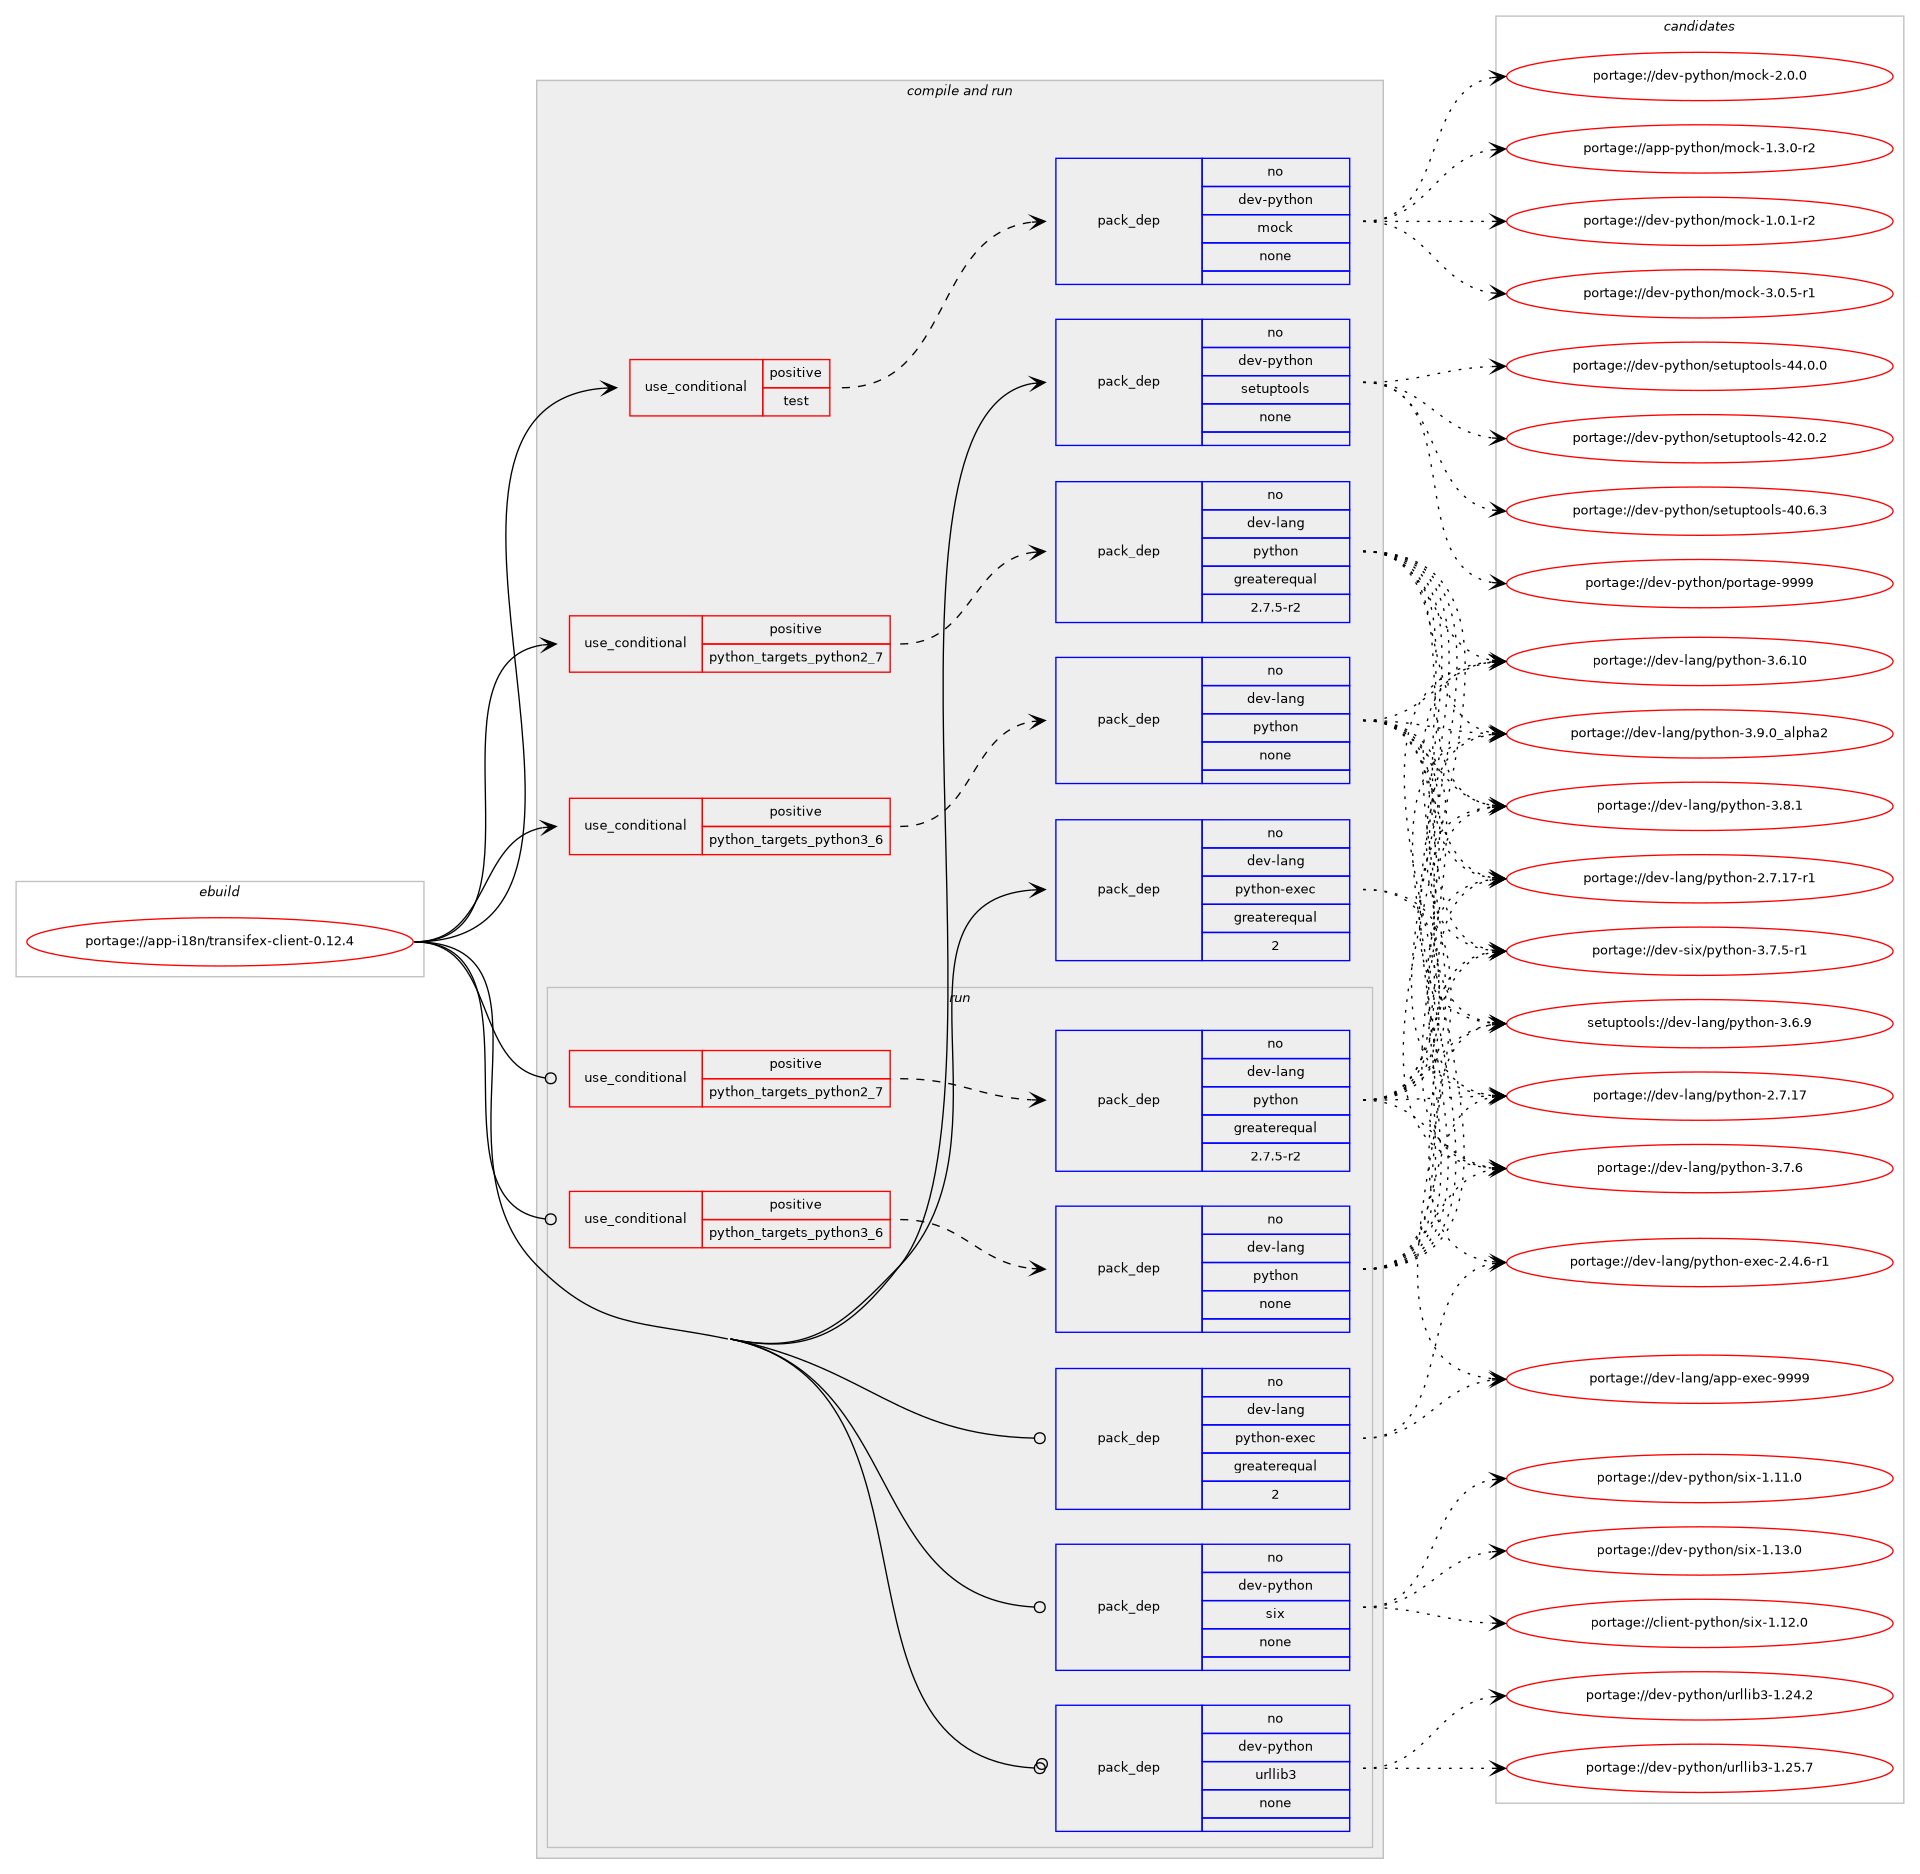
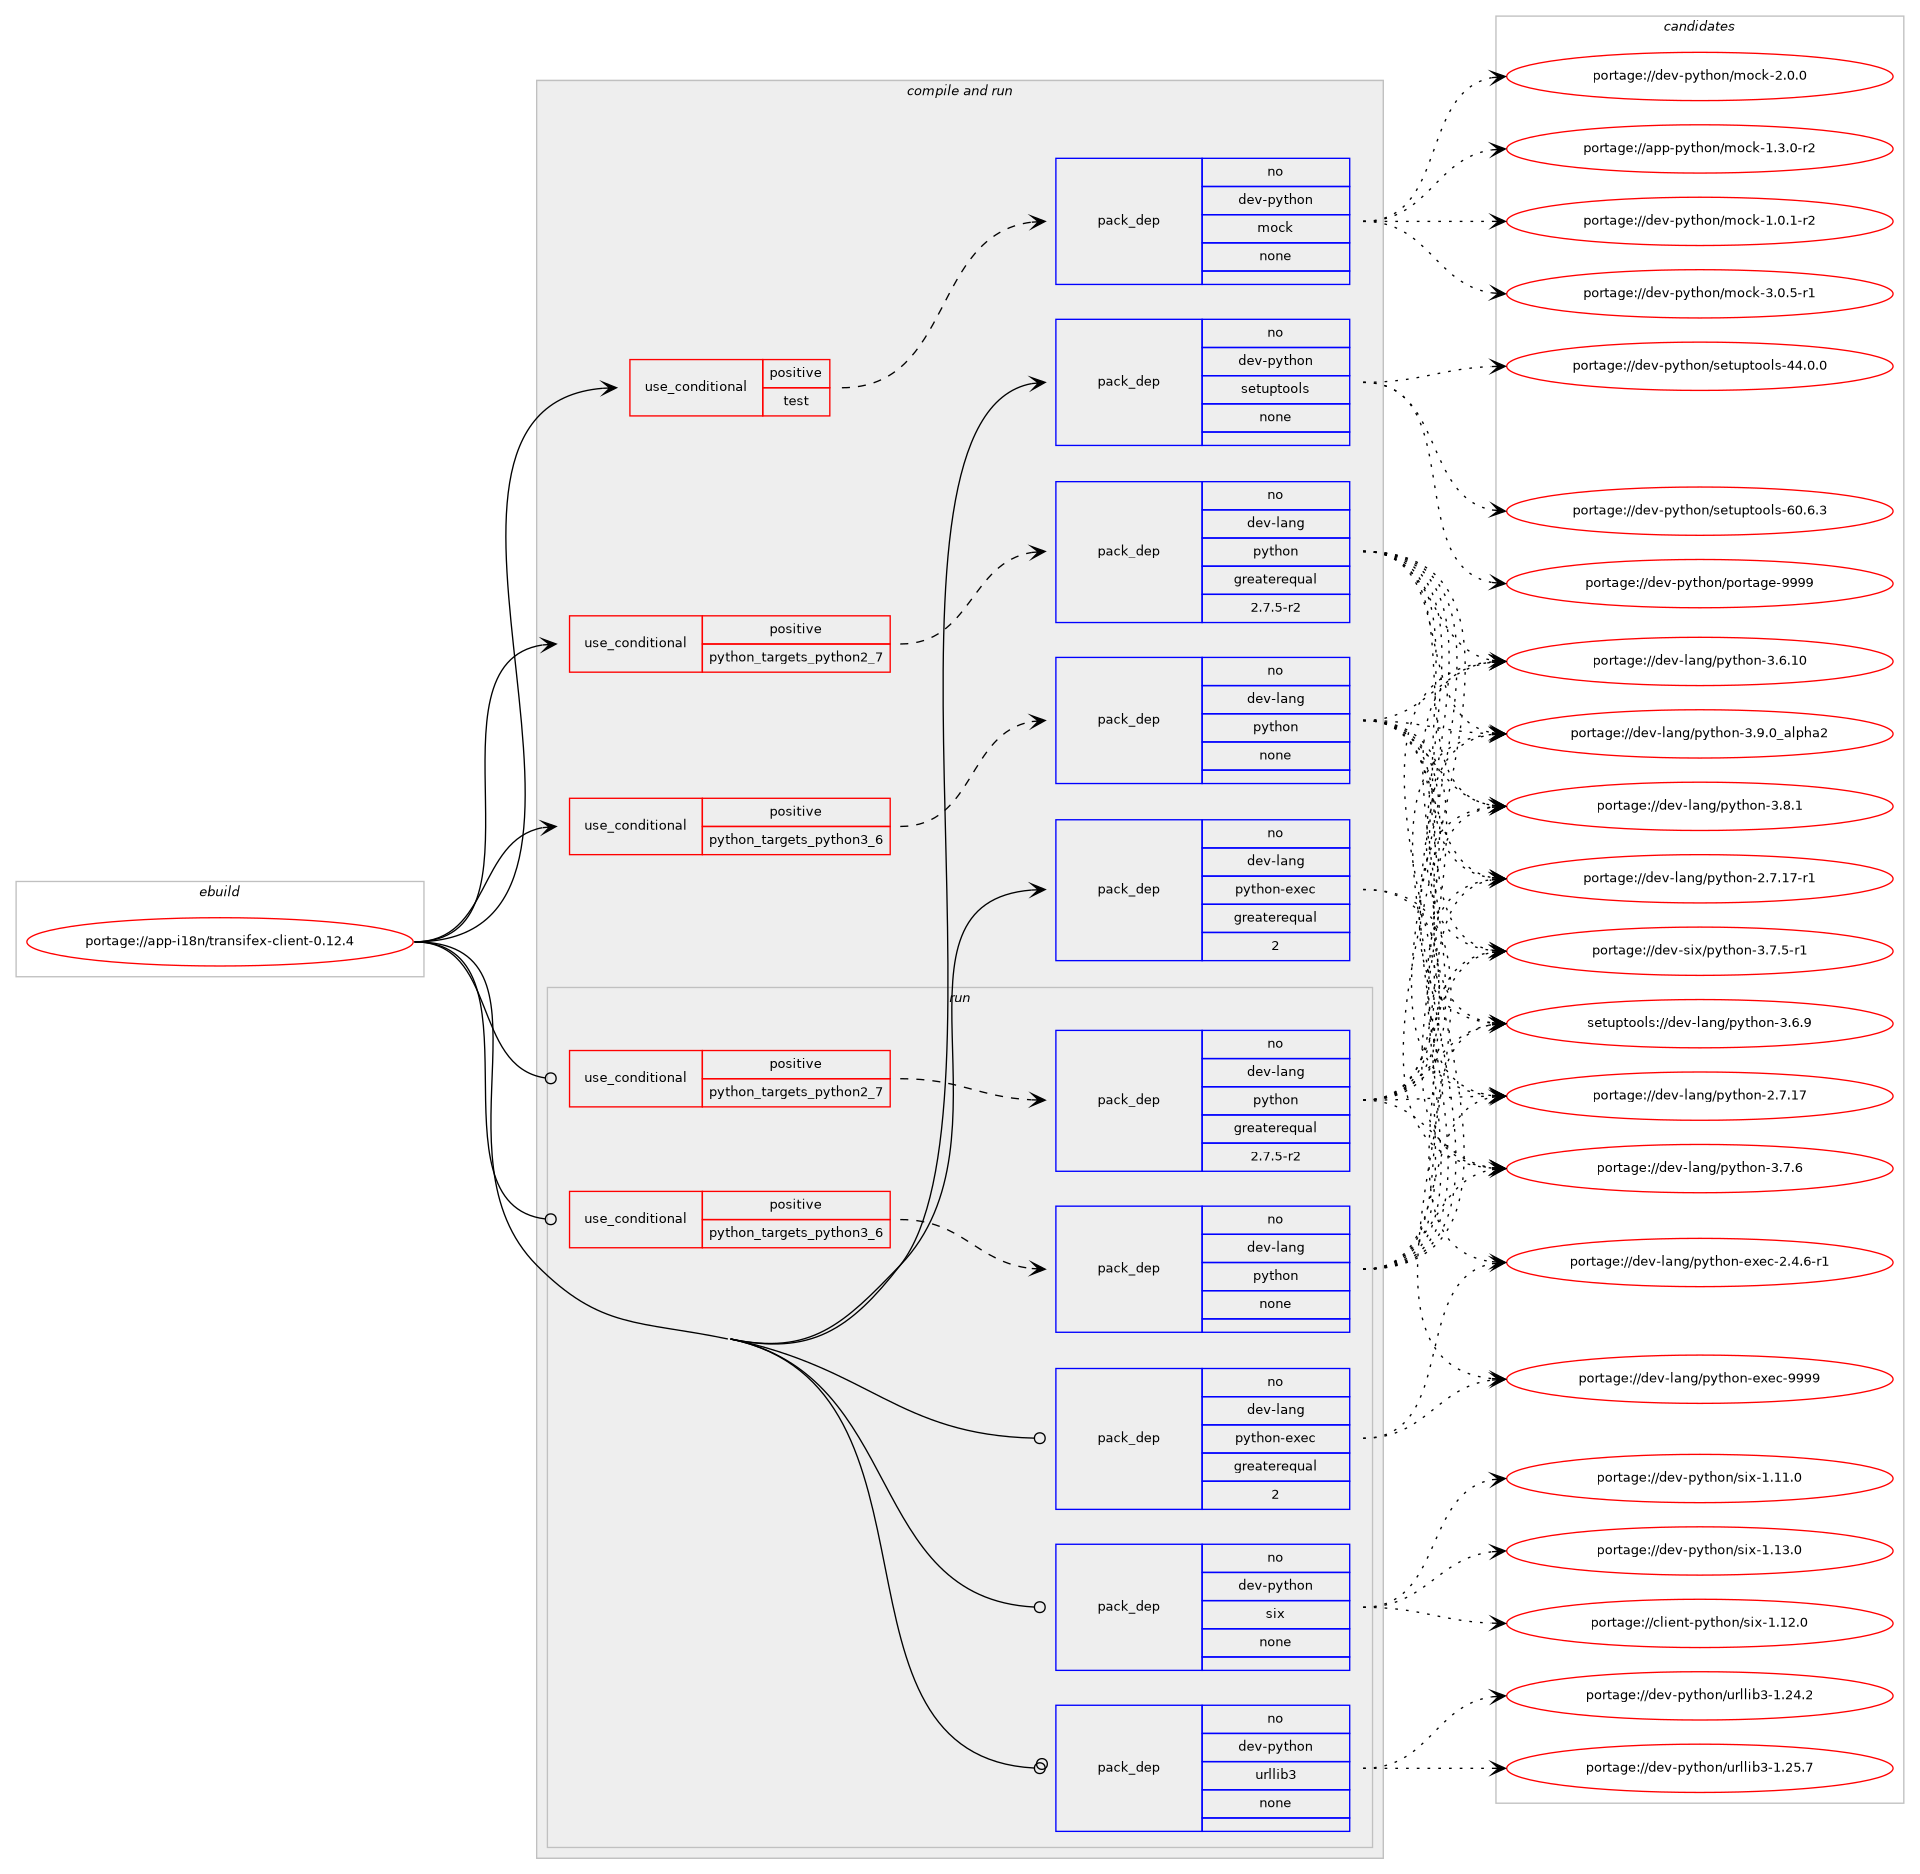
(1700, 439) -> none
(1700, 511) -> (1700, 511)
(1700, 1379) -> (1700, 1379)
